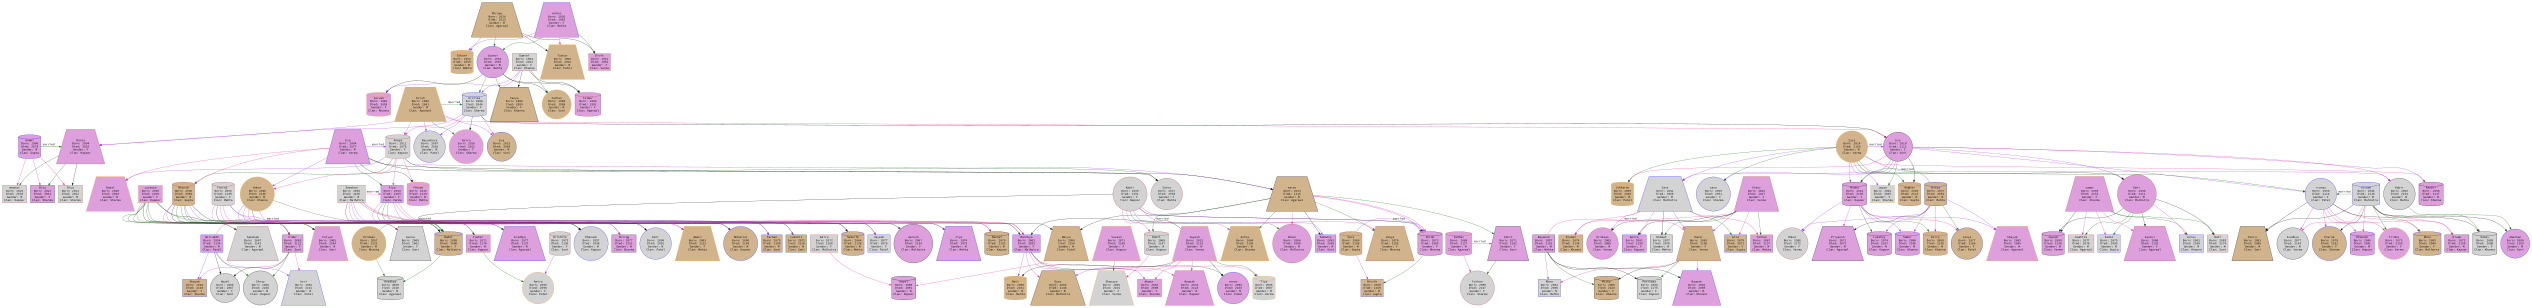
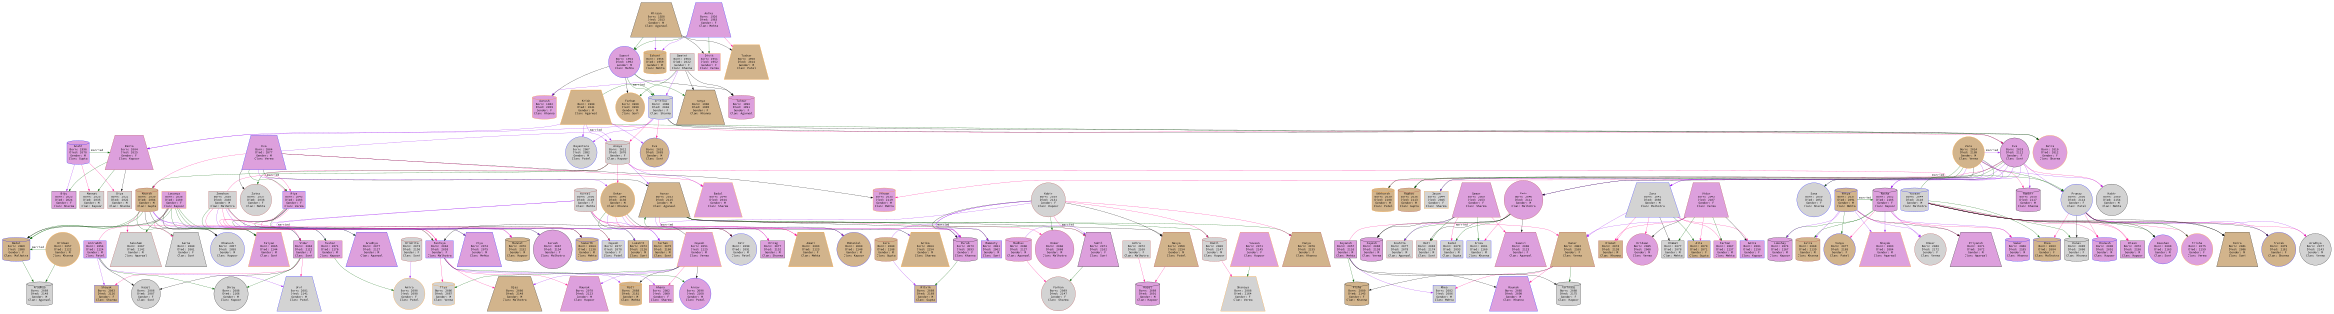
(2464, 215) -> (2123, 225)
(1268, 220) -> (775, 229)
none -> (1067, 228)
